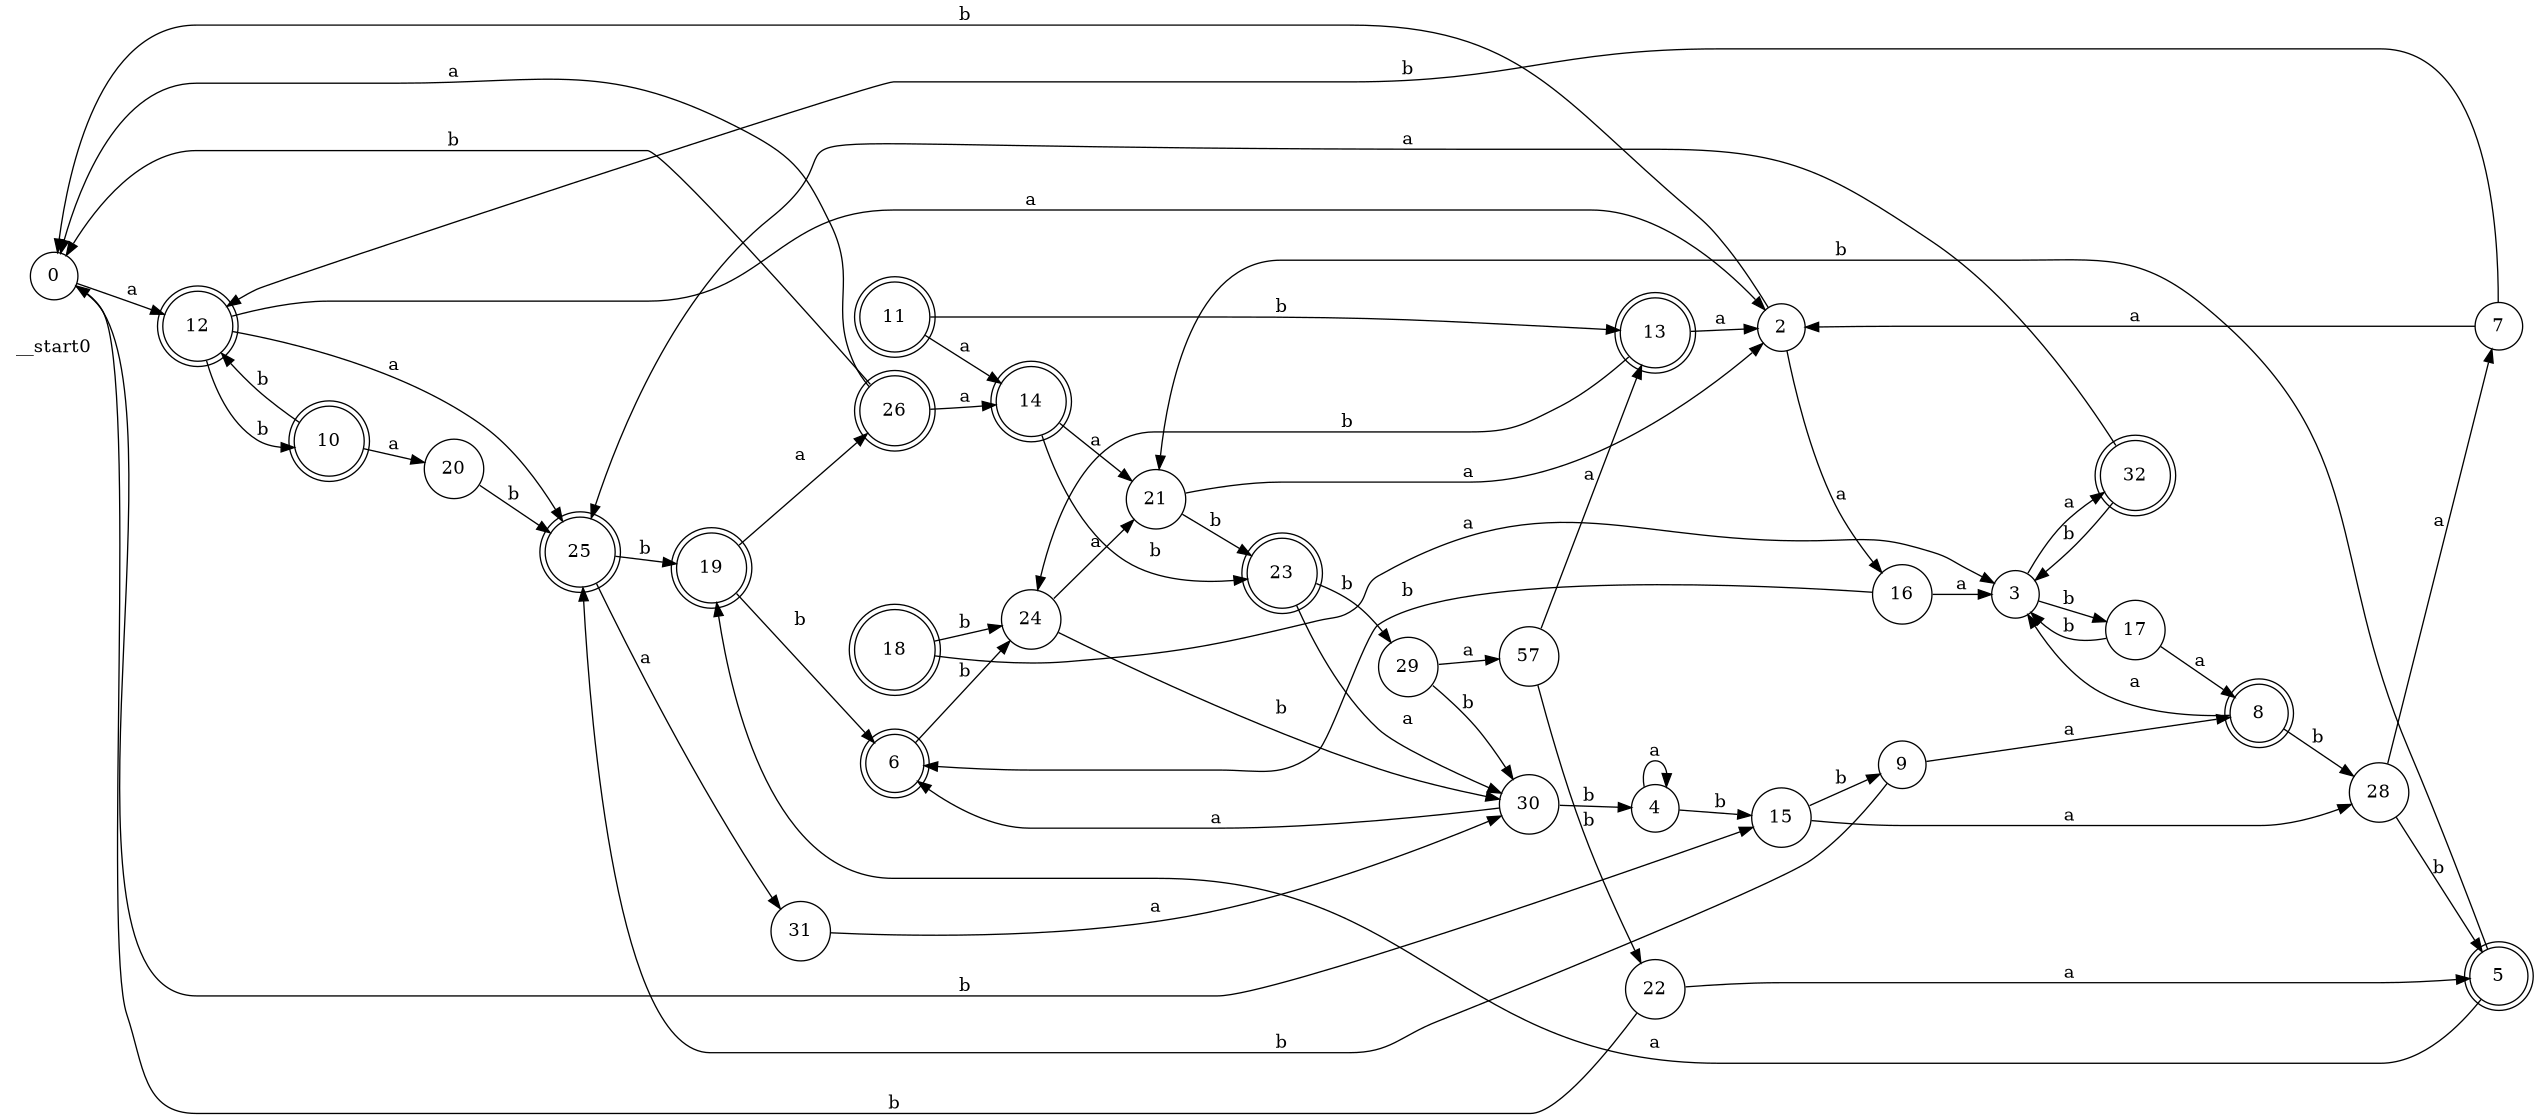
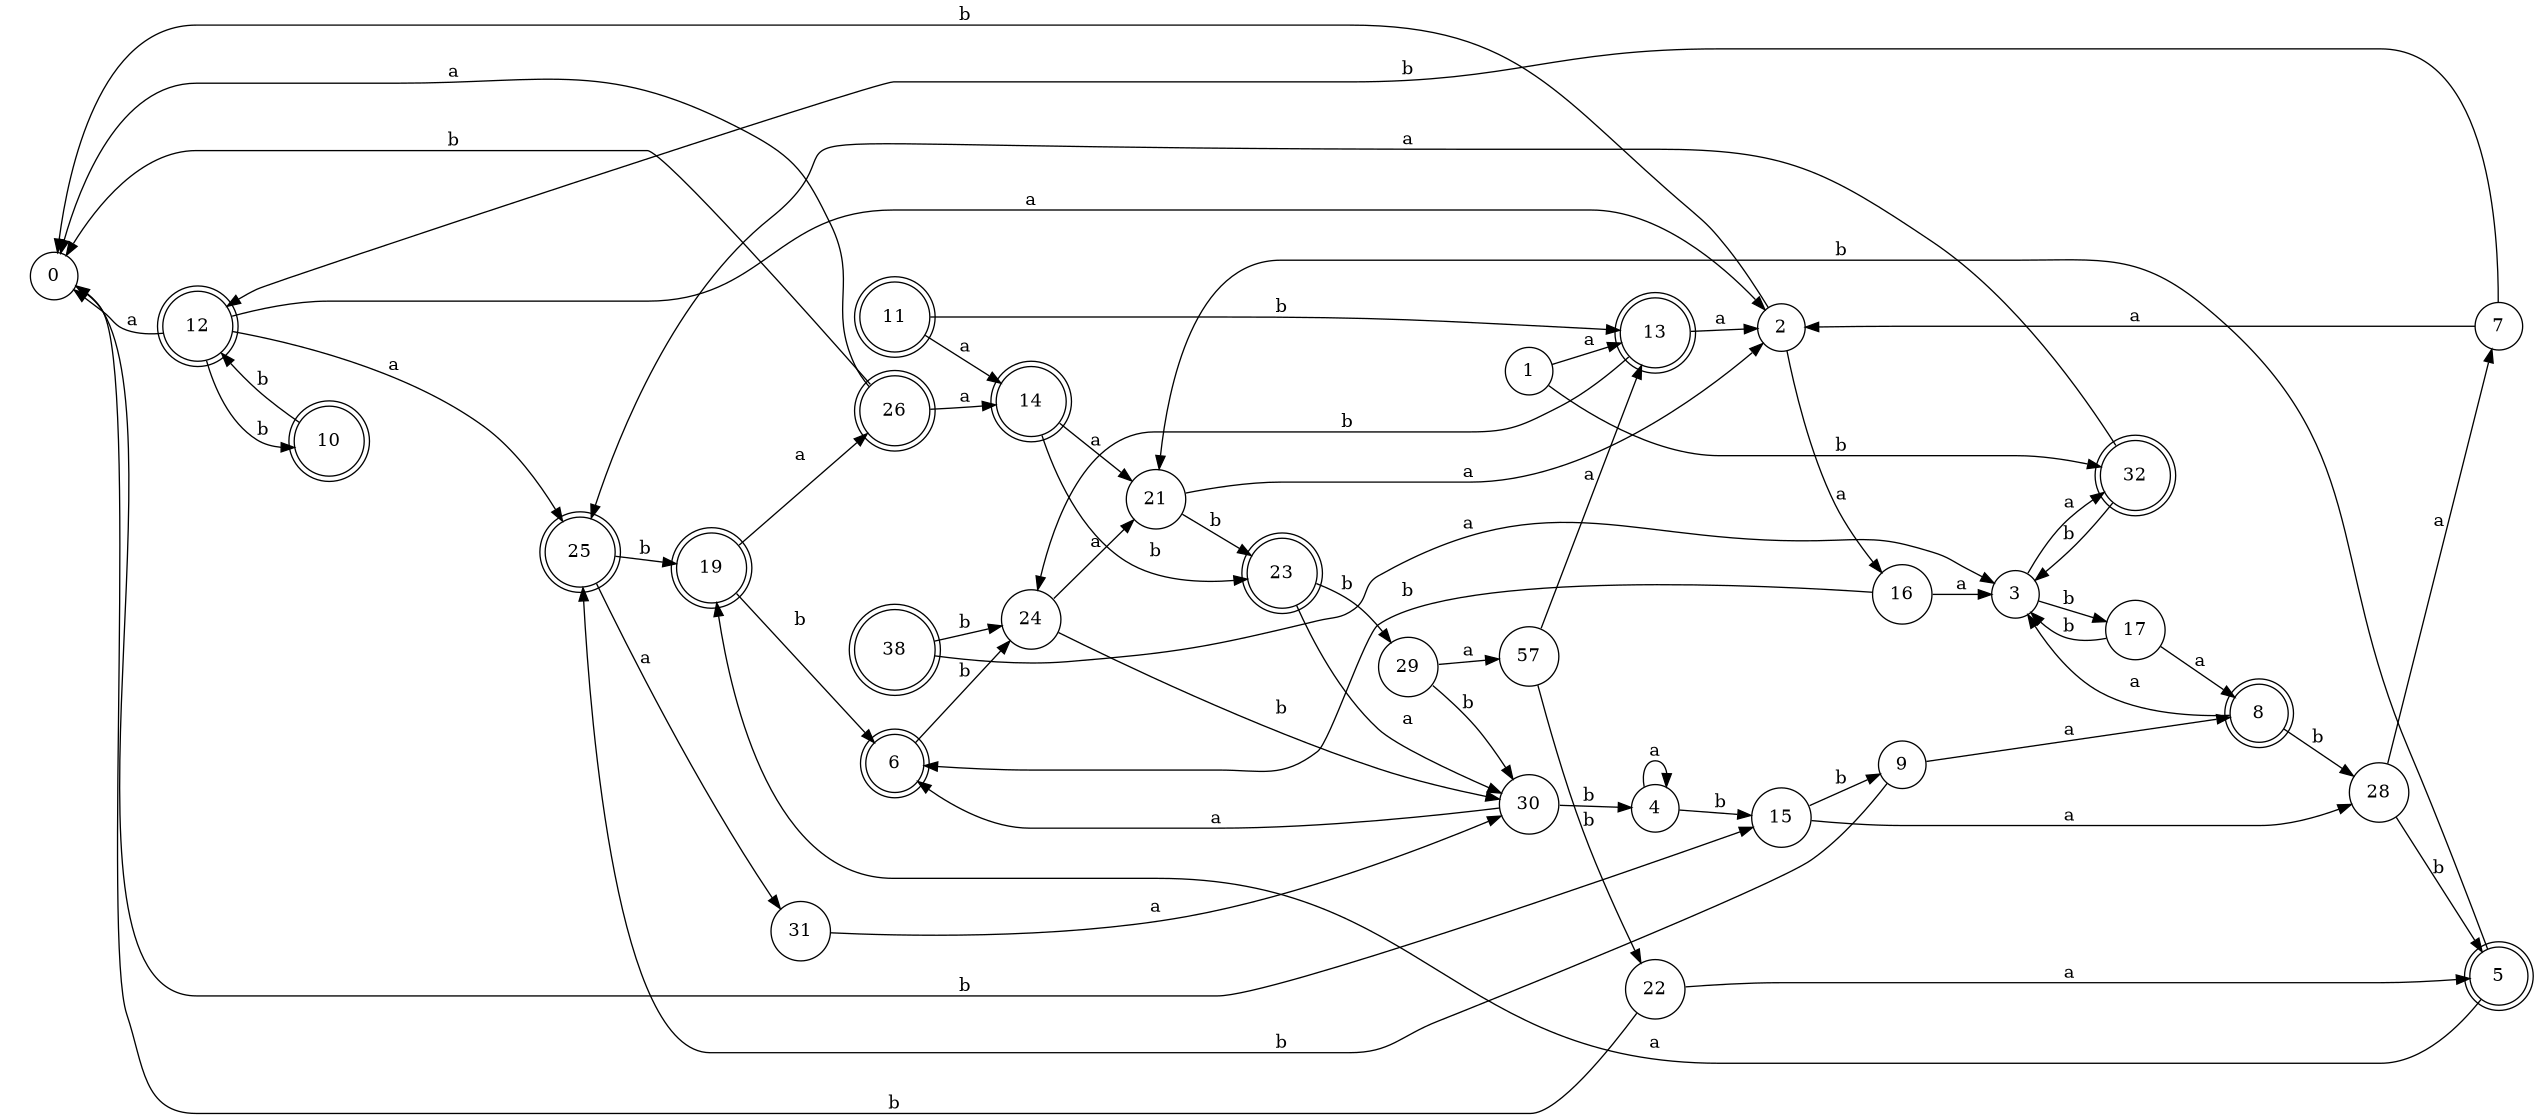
(114, 296) -> (119, 327)
(54, 347) -> none
none -> (1529, 371)
(454, 469) -> none
(895, 650) -> (895, 650)
